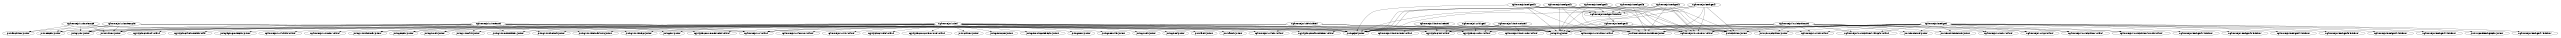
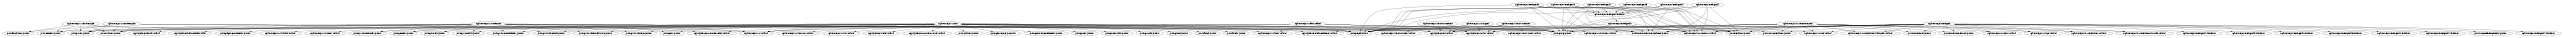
(1002, 33) -> (1003, 33)
